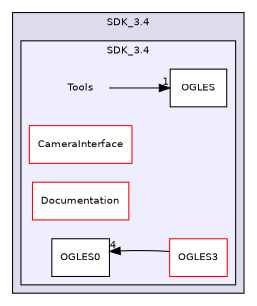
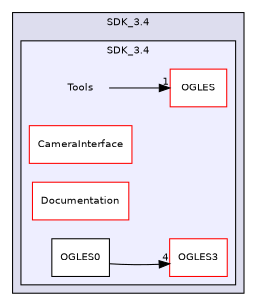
(198, 88) -> (198, 88)
(145, 251) -> (134, 265)
